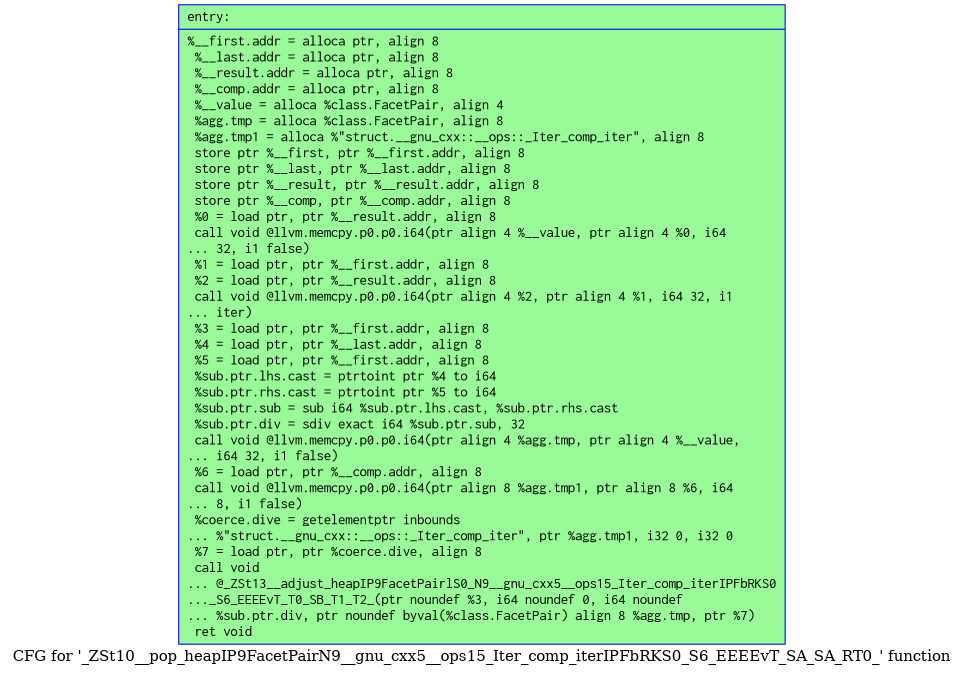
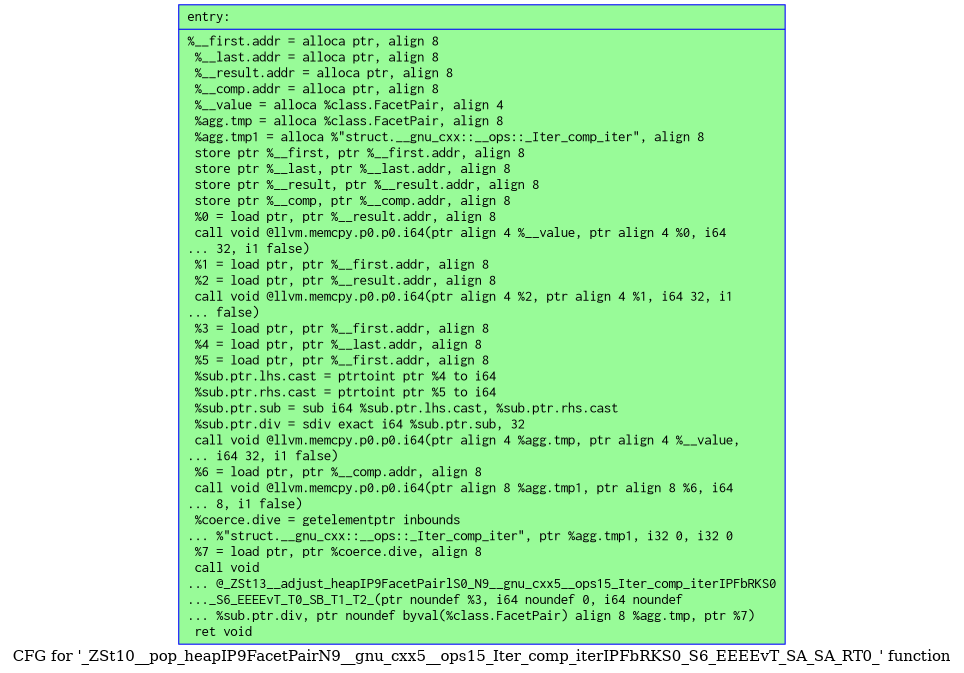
(220, 312) -> (223, 312)
